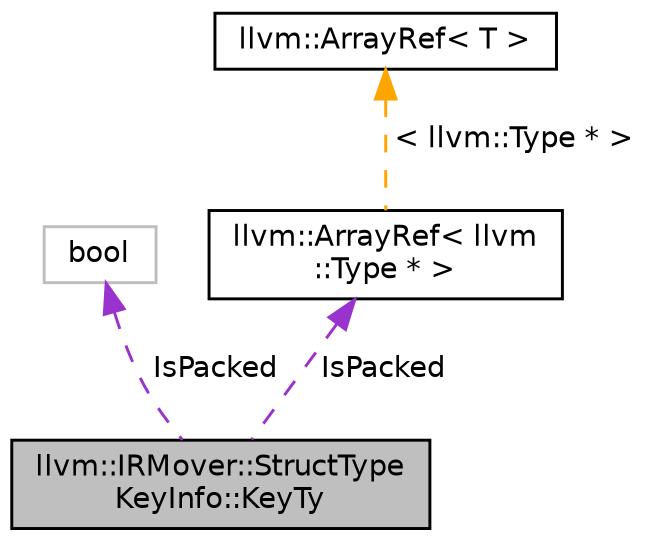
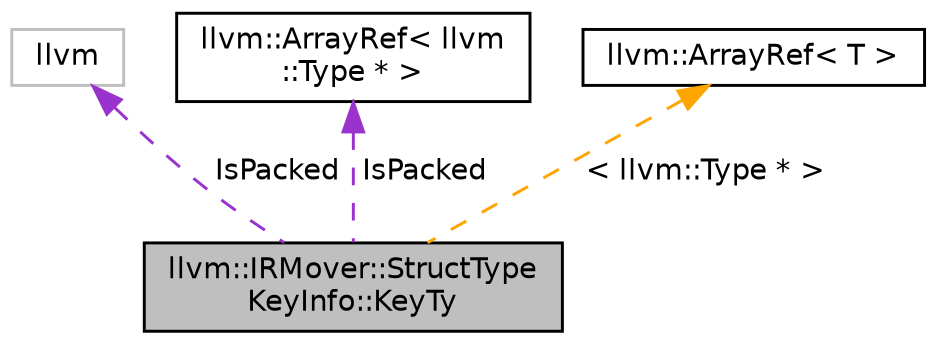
(386, 155) -> (555, 172)
(100, 255) -> (68, 57)
